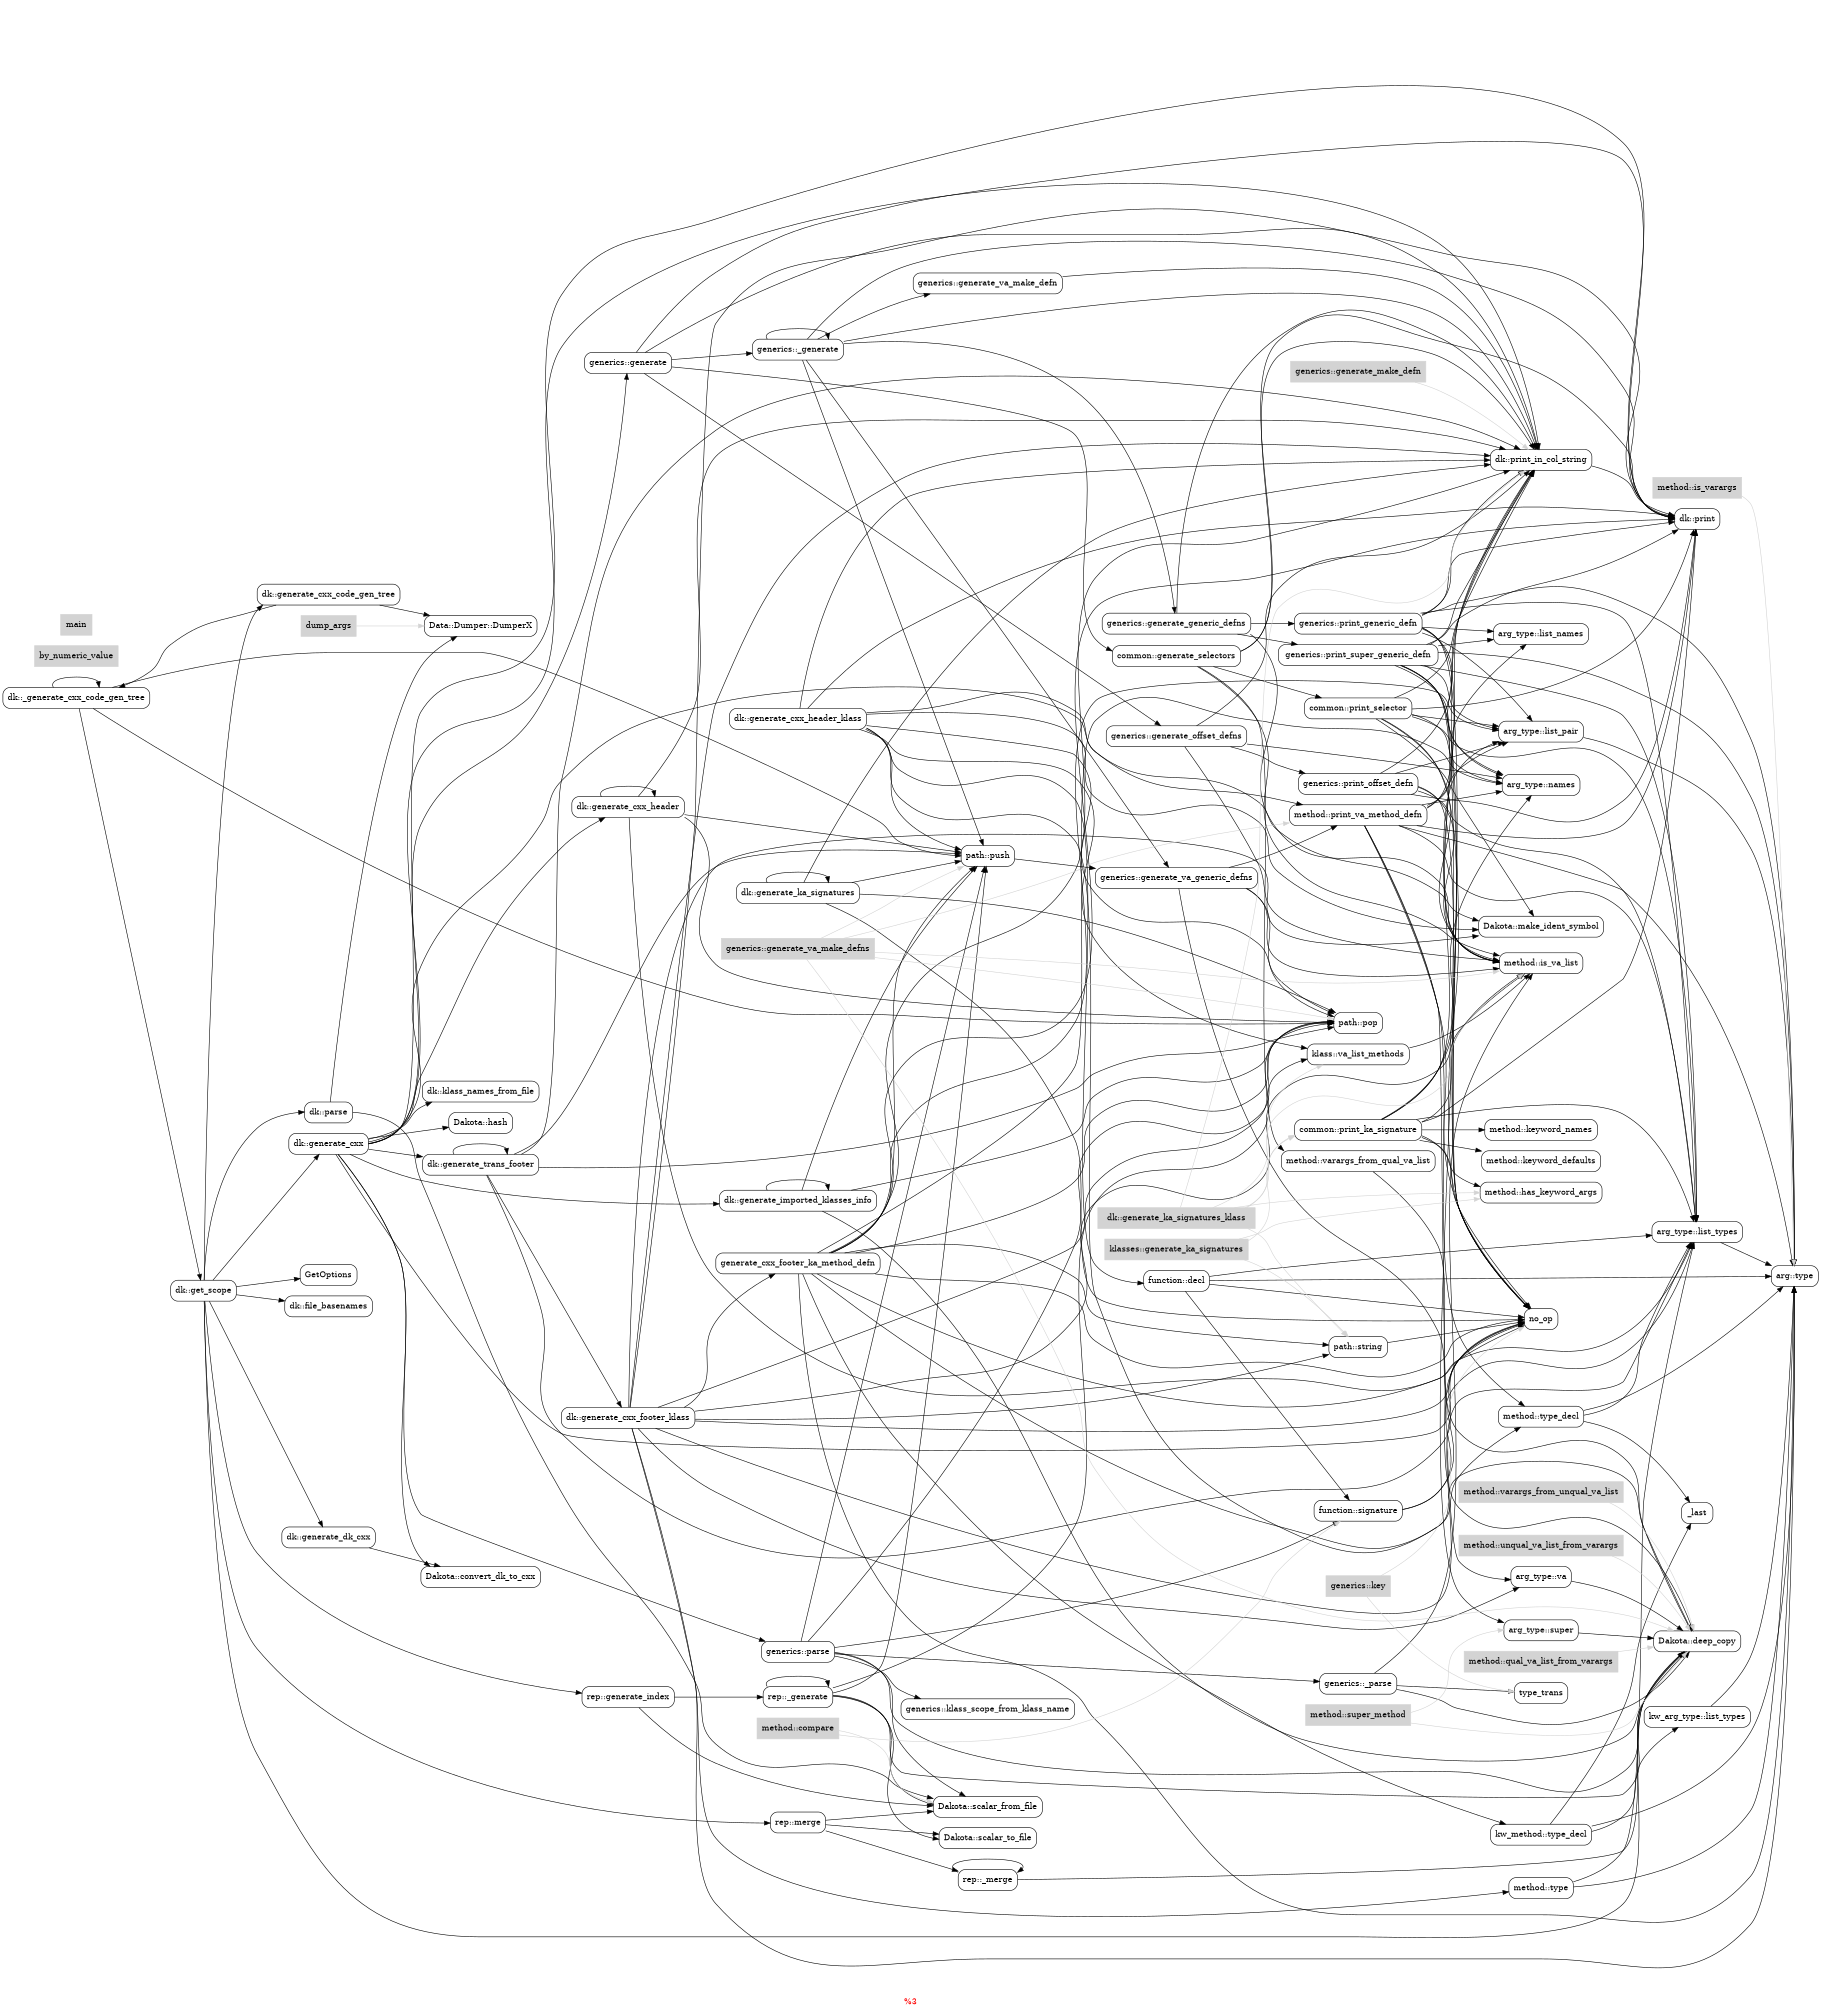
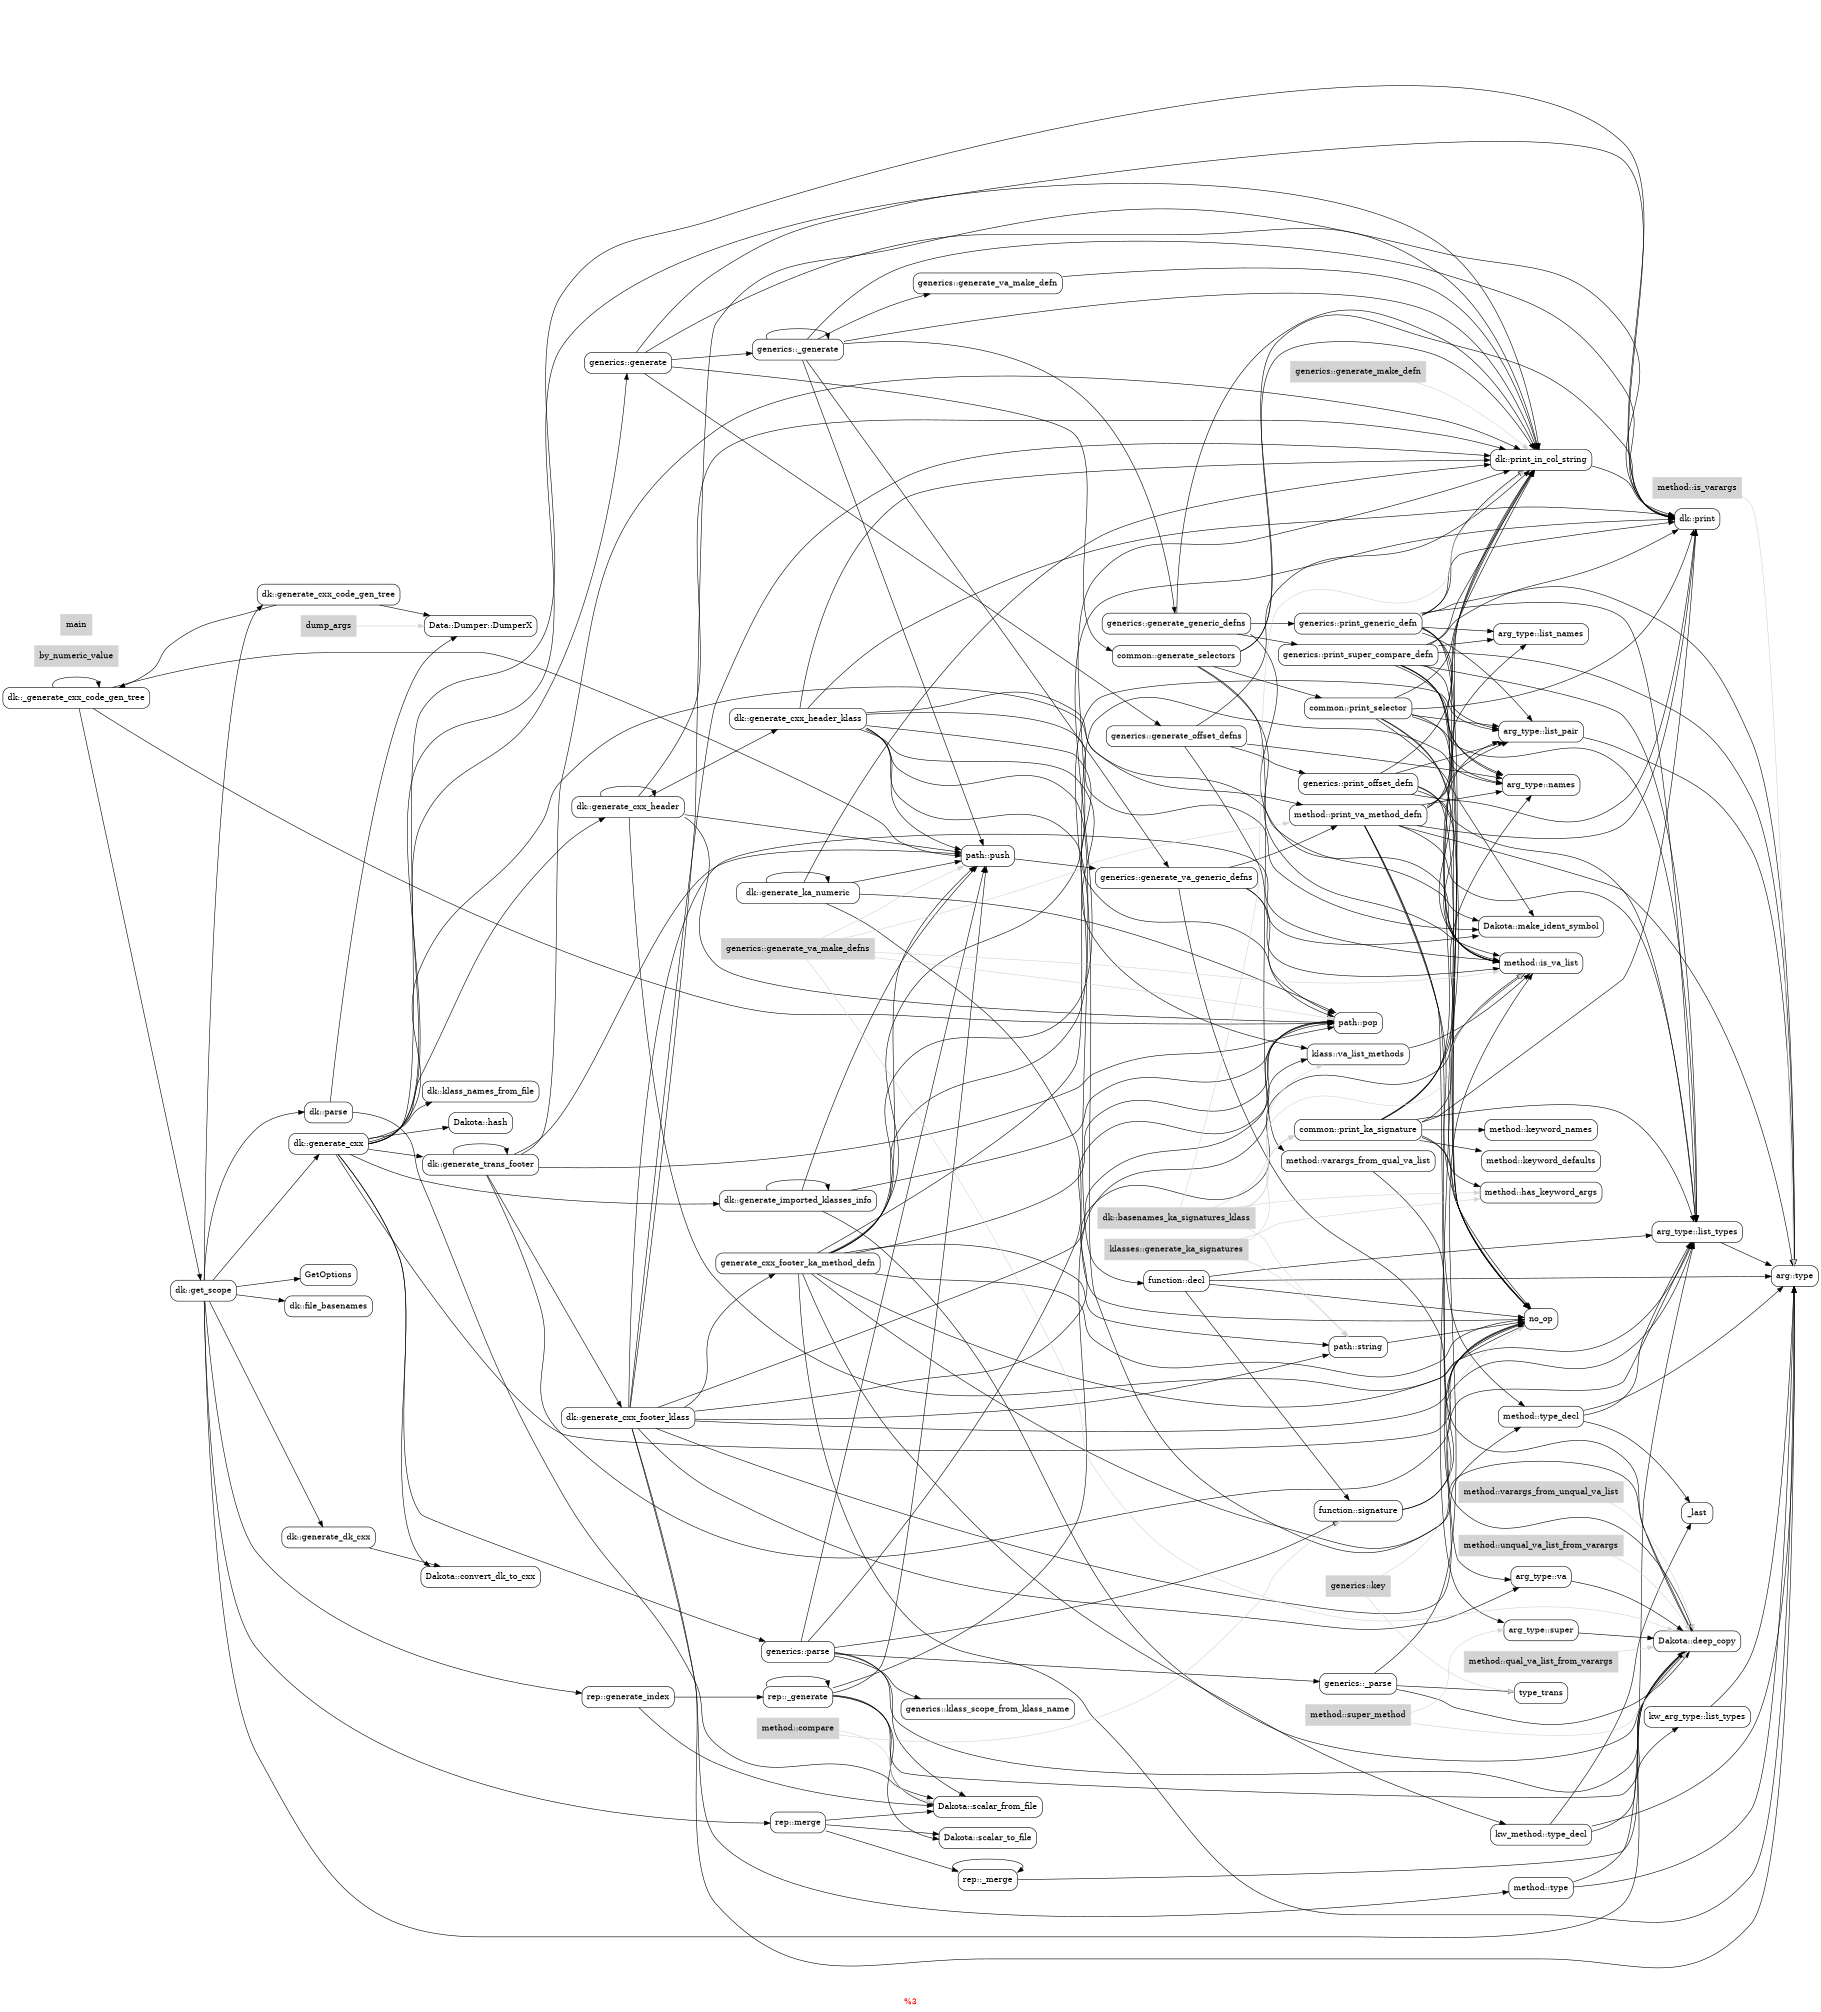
(1358, 655) -> (1358, 655)
none -> (711, 764)
(798, 893) -> (798, 893)
(1176, 1218) -> (1176, 1218)
